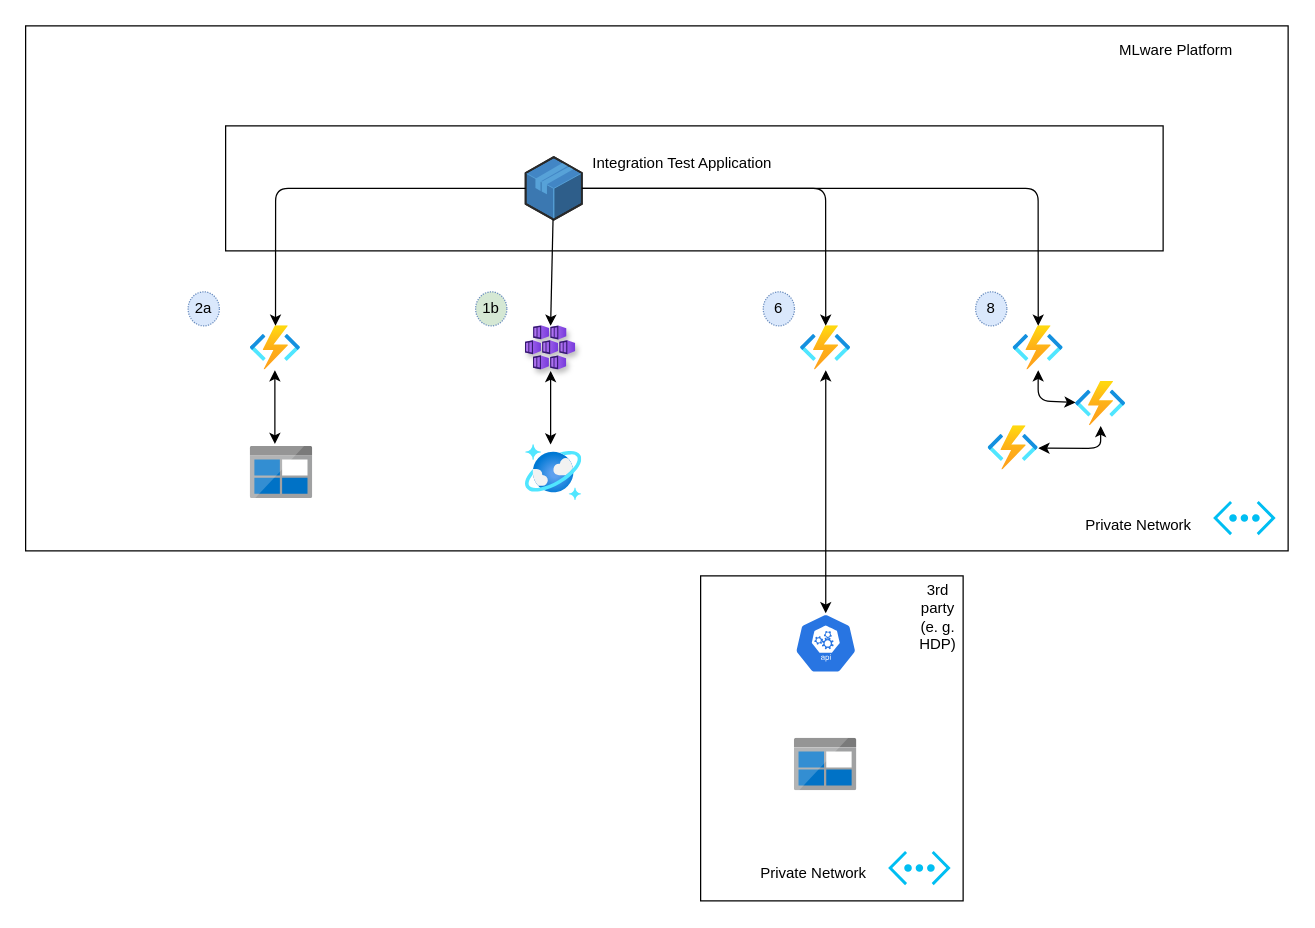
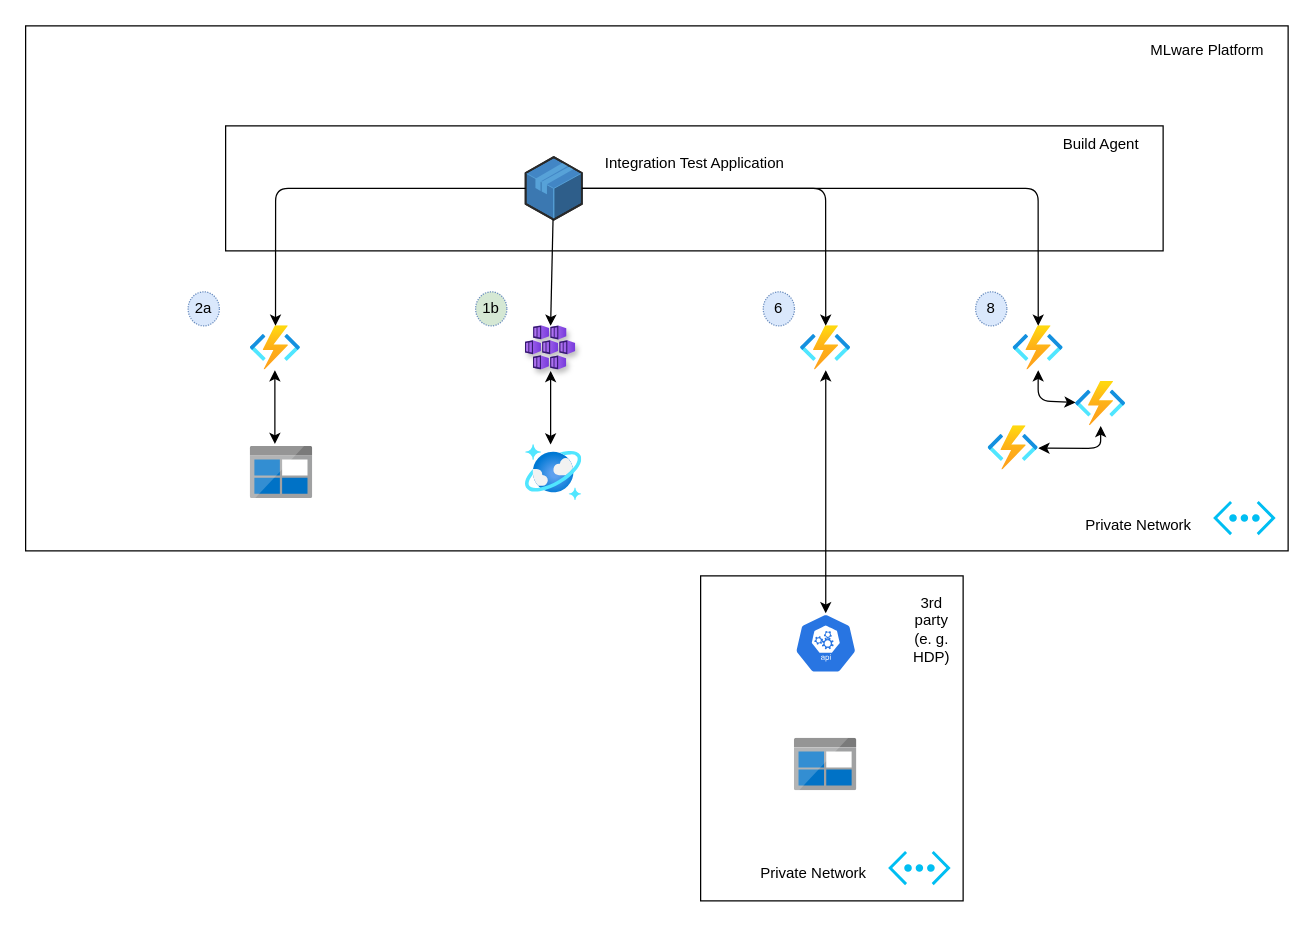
(1176, 51) -> (1207, 51)
none -> (1101, 144)
(682, 163) -> (694, 163)
(938, 617) -> (932, 629)
